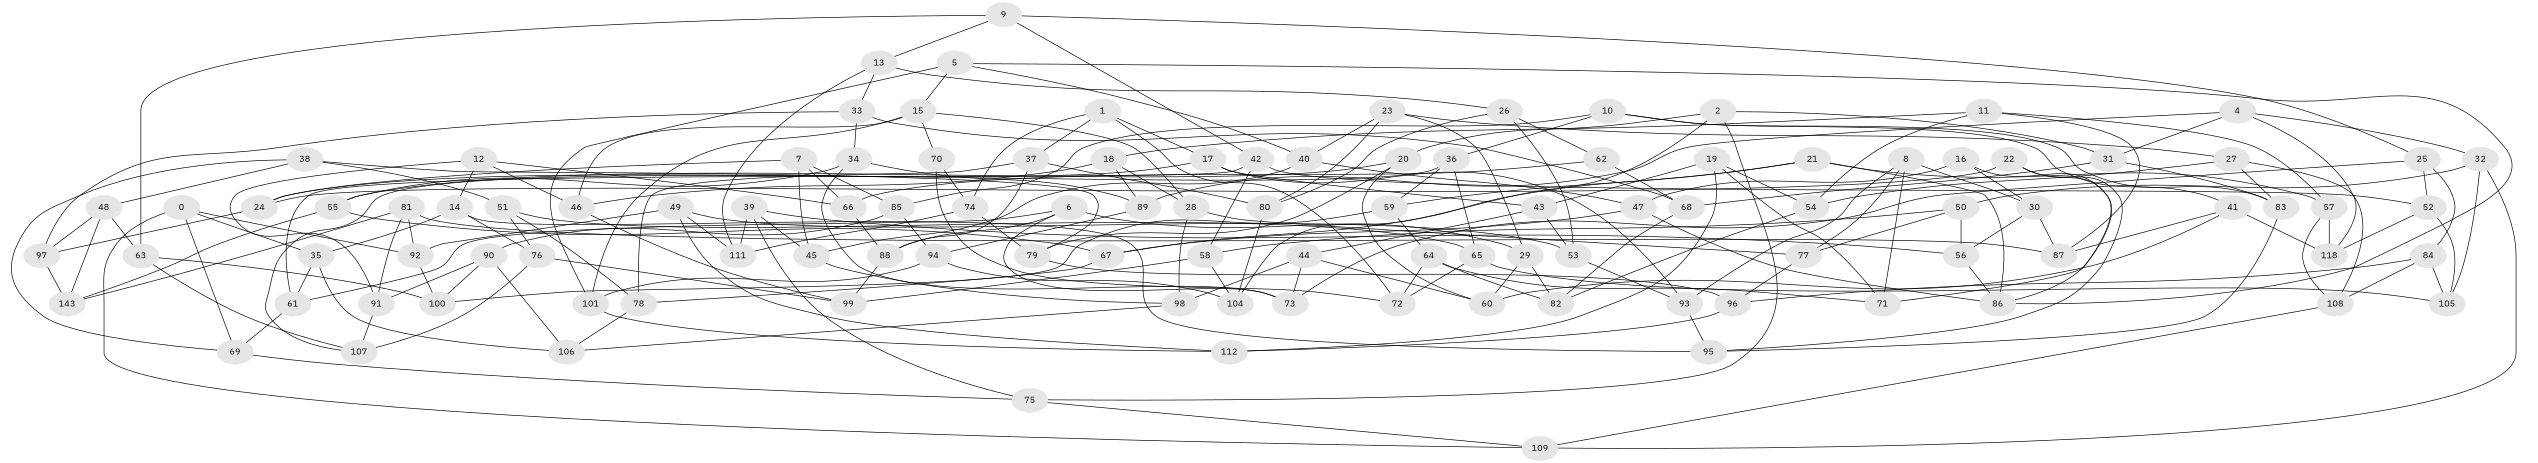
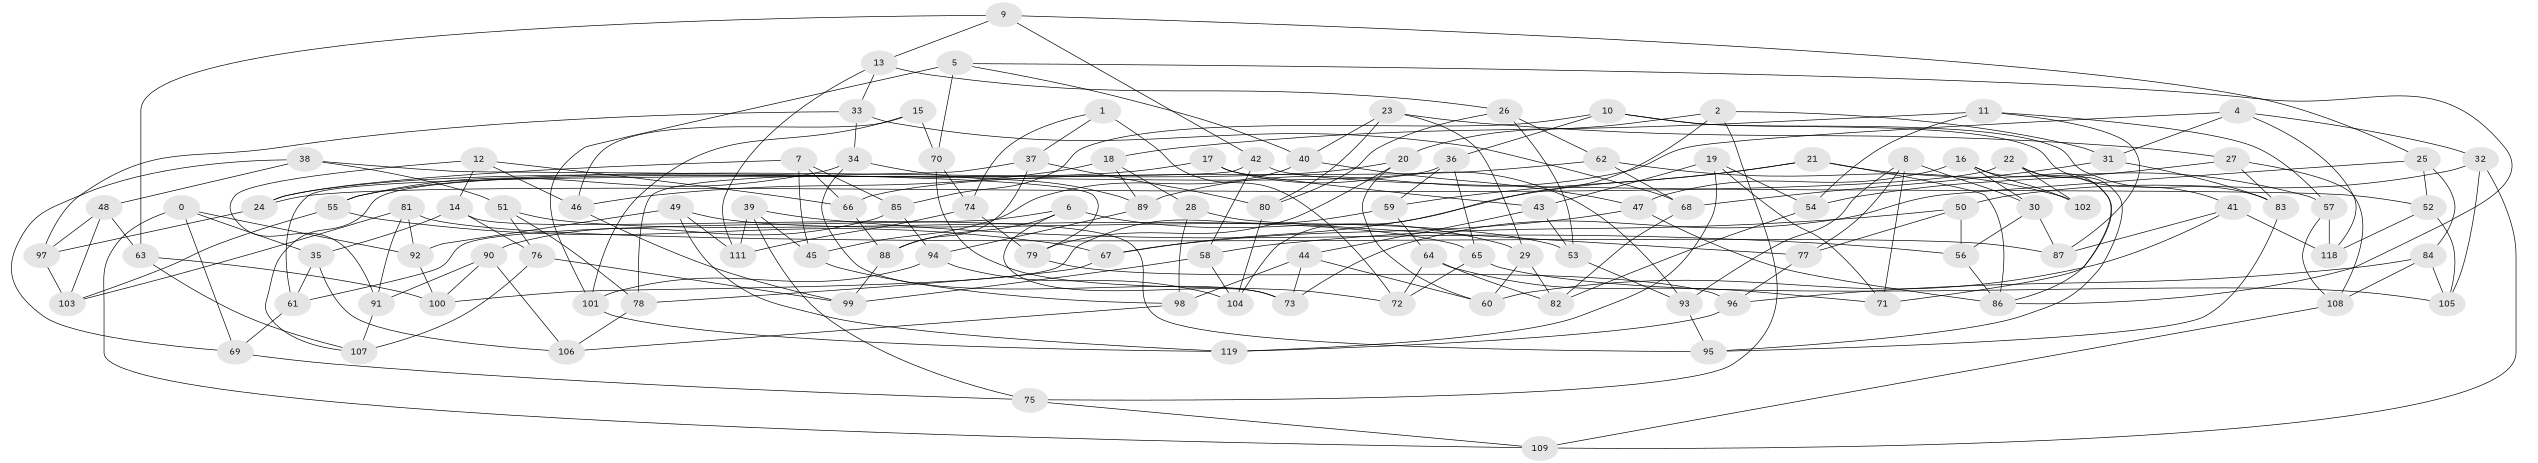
(937, 87) -> (946, 111)
(1064, 129) -> none
(1142, 129) -> none
none -> (2083, 208)
(67, 304) -> (67, 304)
(1229, 352) -> (1229, 352)
